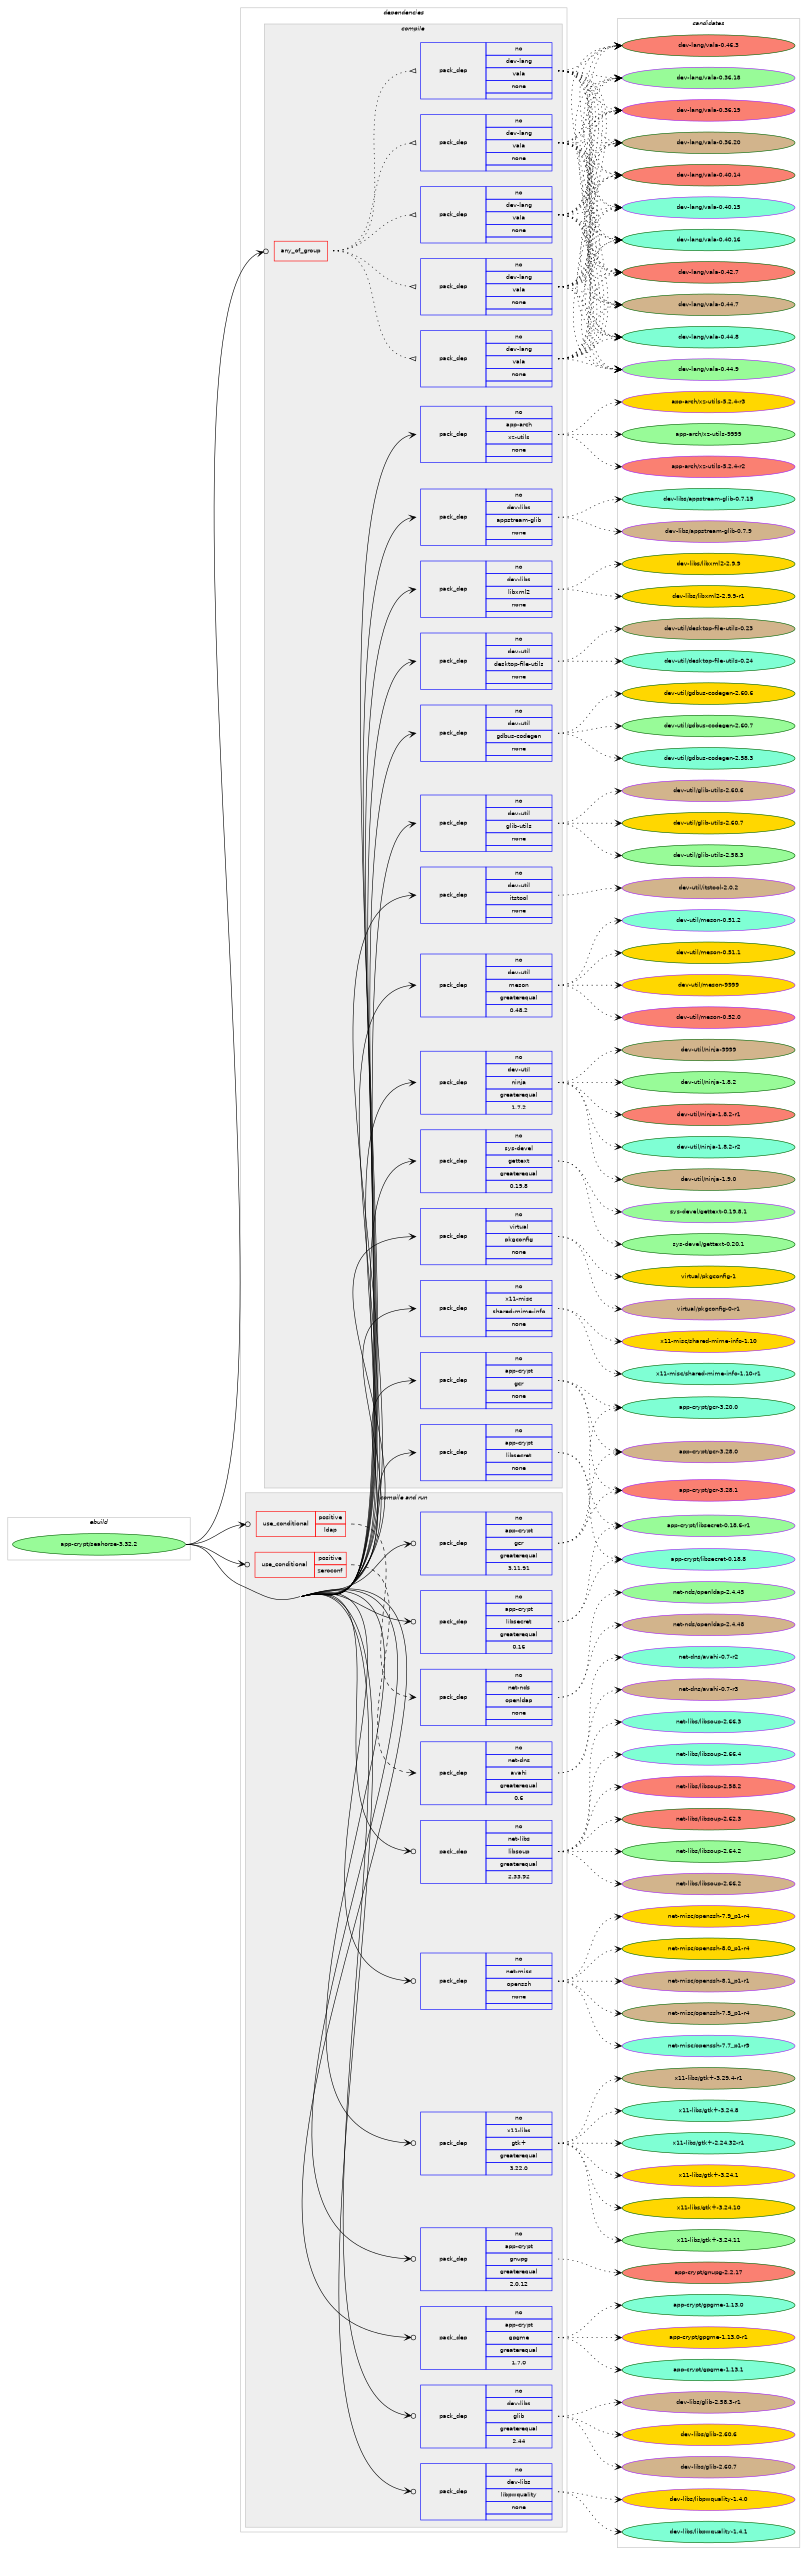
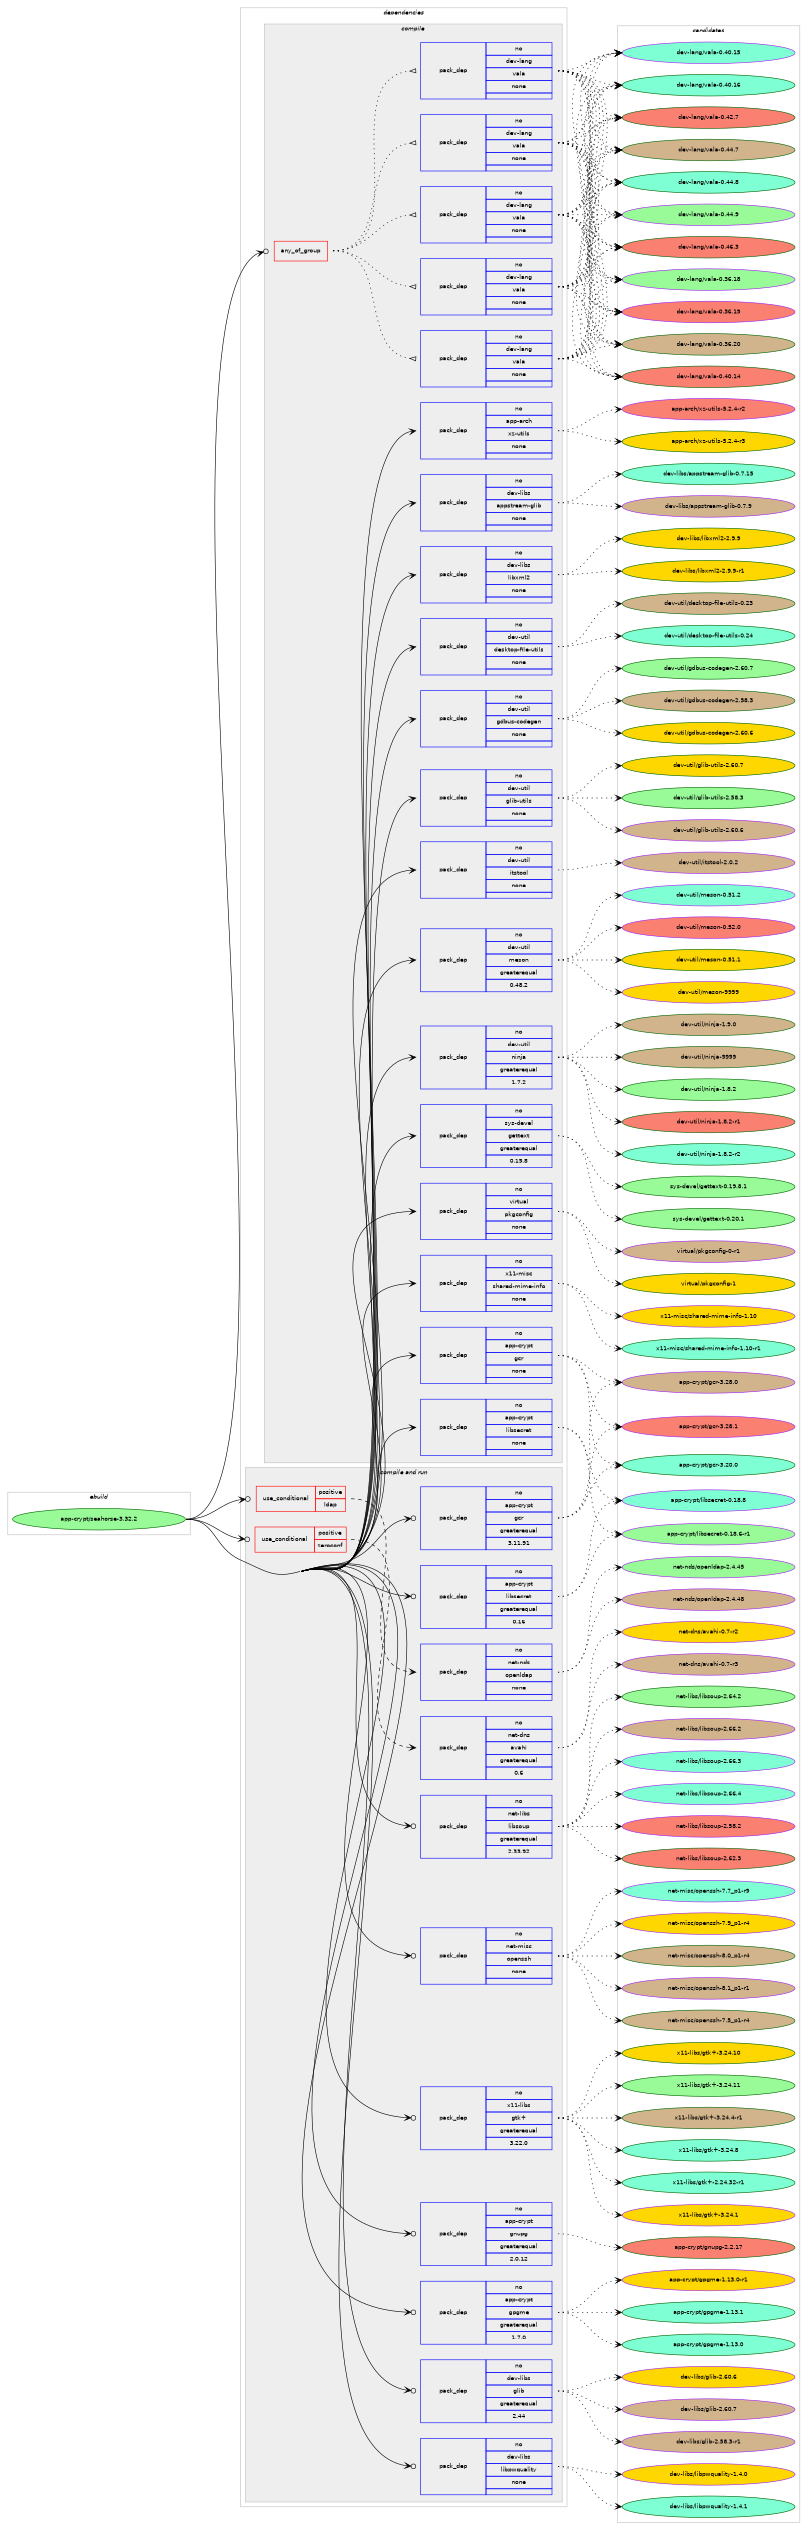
(709, 402) -> (709, 442)
(709, 434) -> none
(709, 758) -> (709, 701)
(709, 1212) -> (709, 1187)
(709, 1657) -> (709, 1632)
(709, 1949) -> (709, 1956)
(709, 2078) -> (709, 2118)
